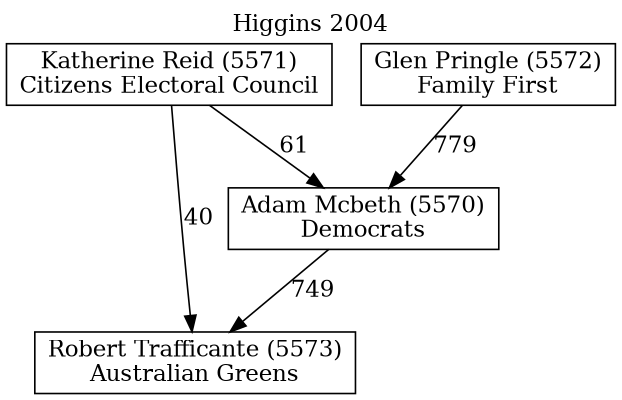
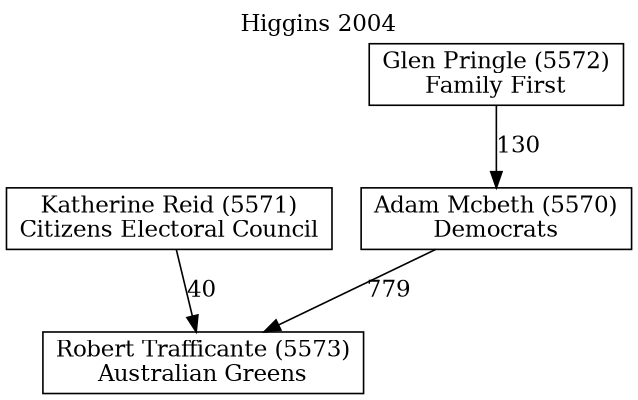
(260, 142) -> none
(456, 147) -> (519, 147)
(313, 291) -> (389, 291)
